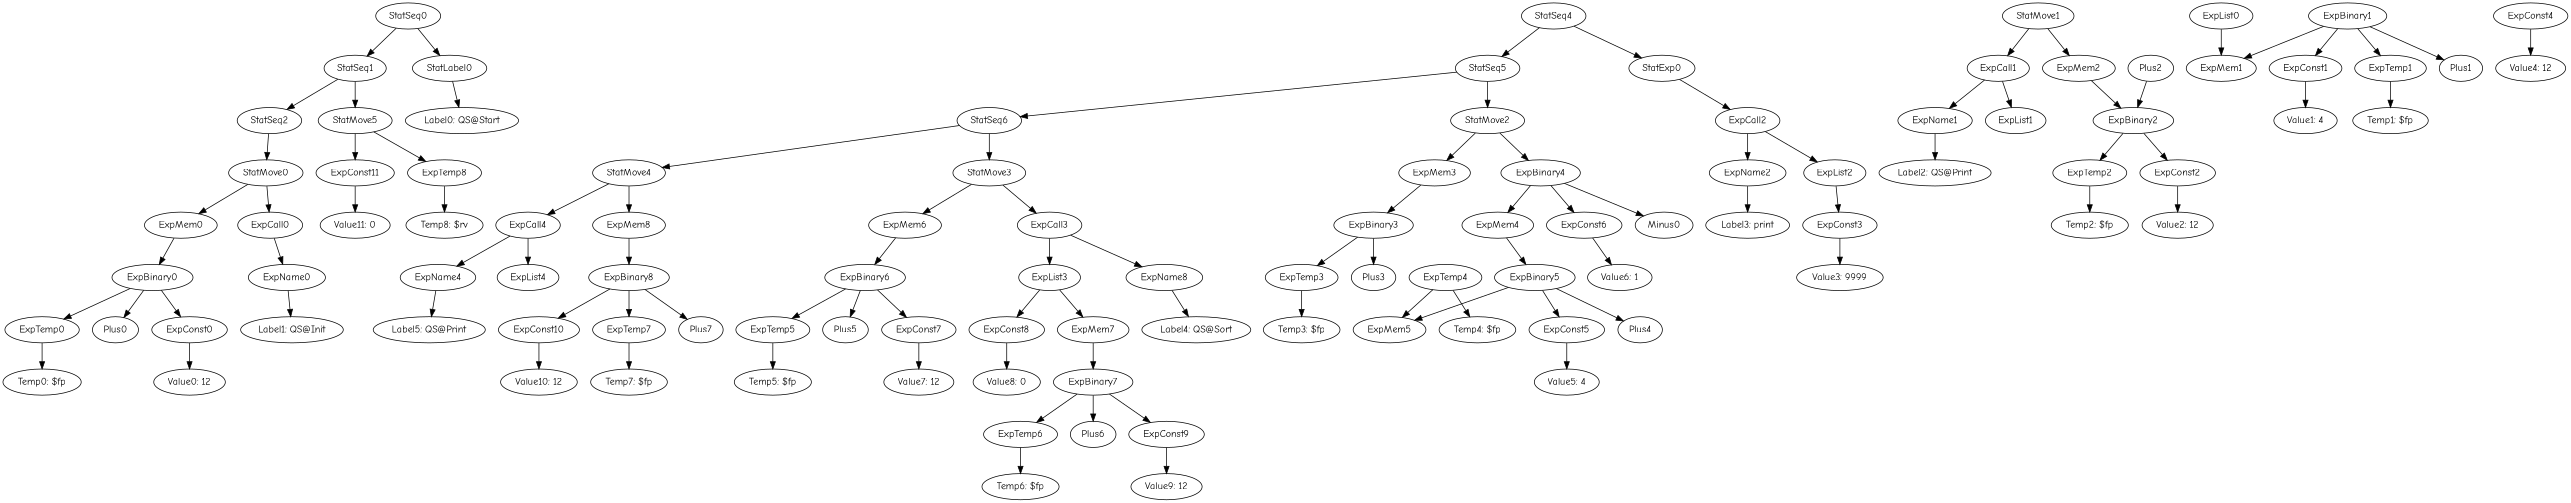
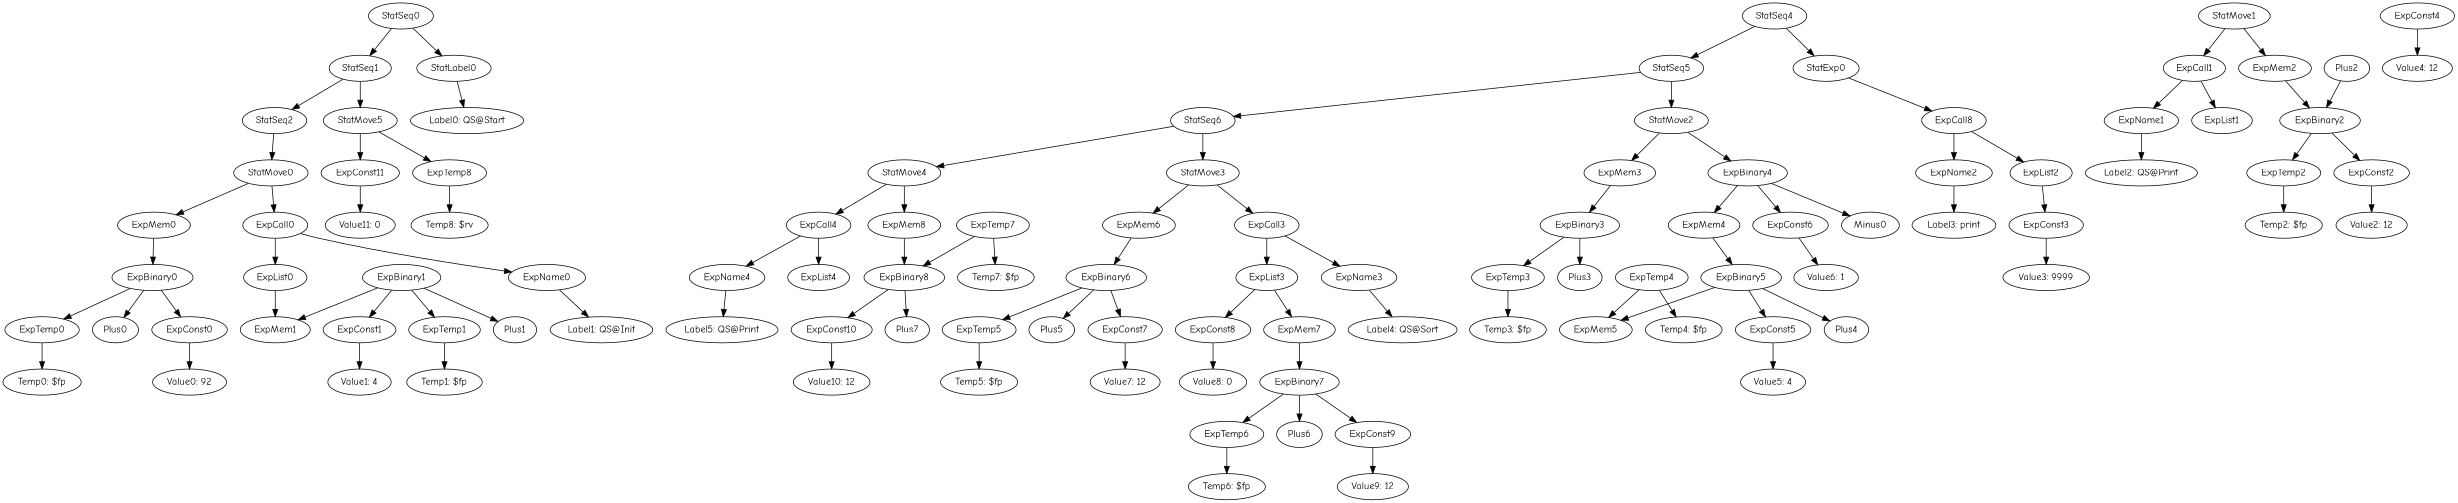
(1748, 121) -> (1954, 121)
none -> (275, 248)
(1164, 277) -> (1359, 277)
(629, 300) -> (952, 249)
(190, 382) -> (190, 382)
